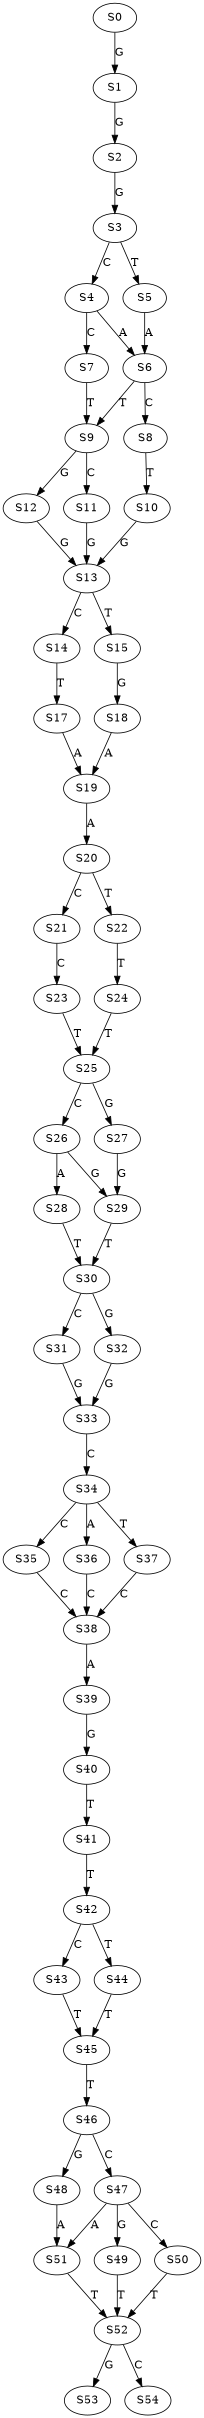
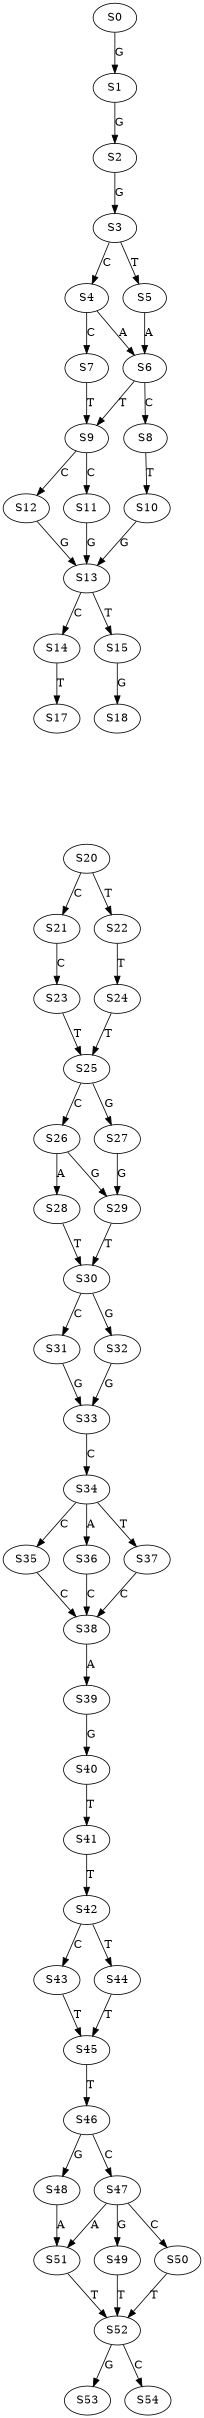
(65, 473) -> (65, 473)
(87, 789) -> none
